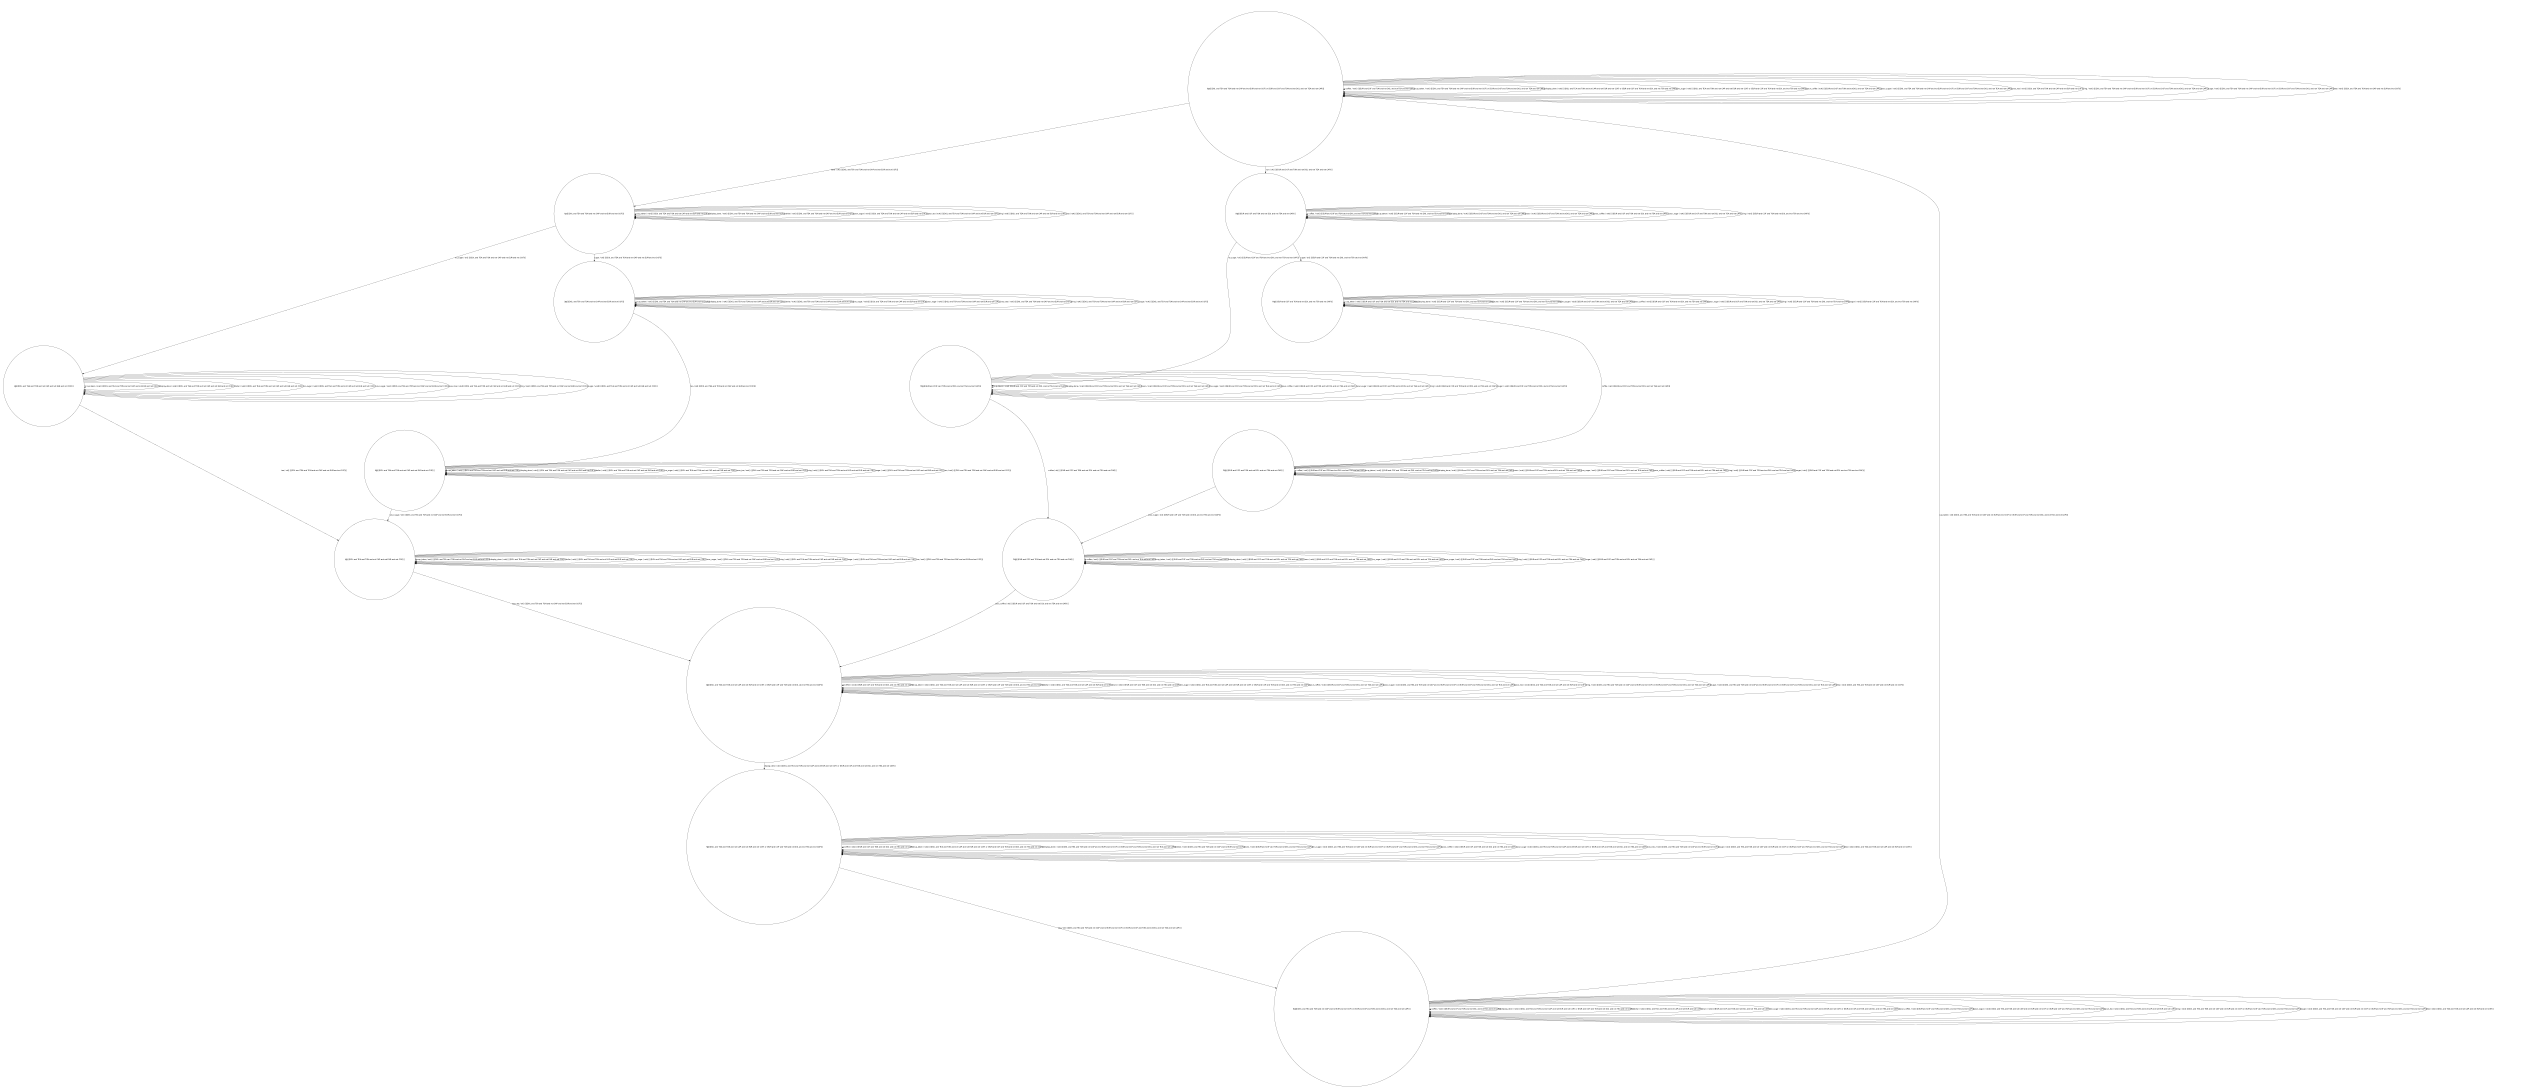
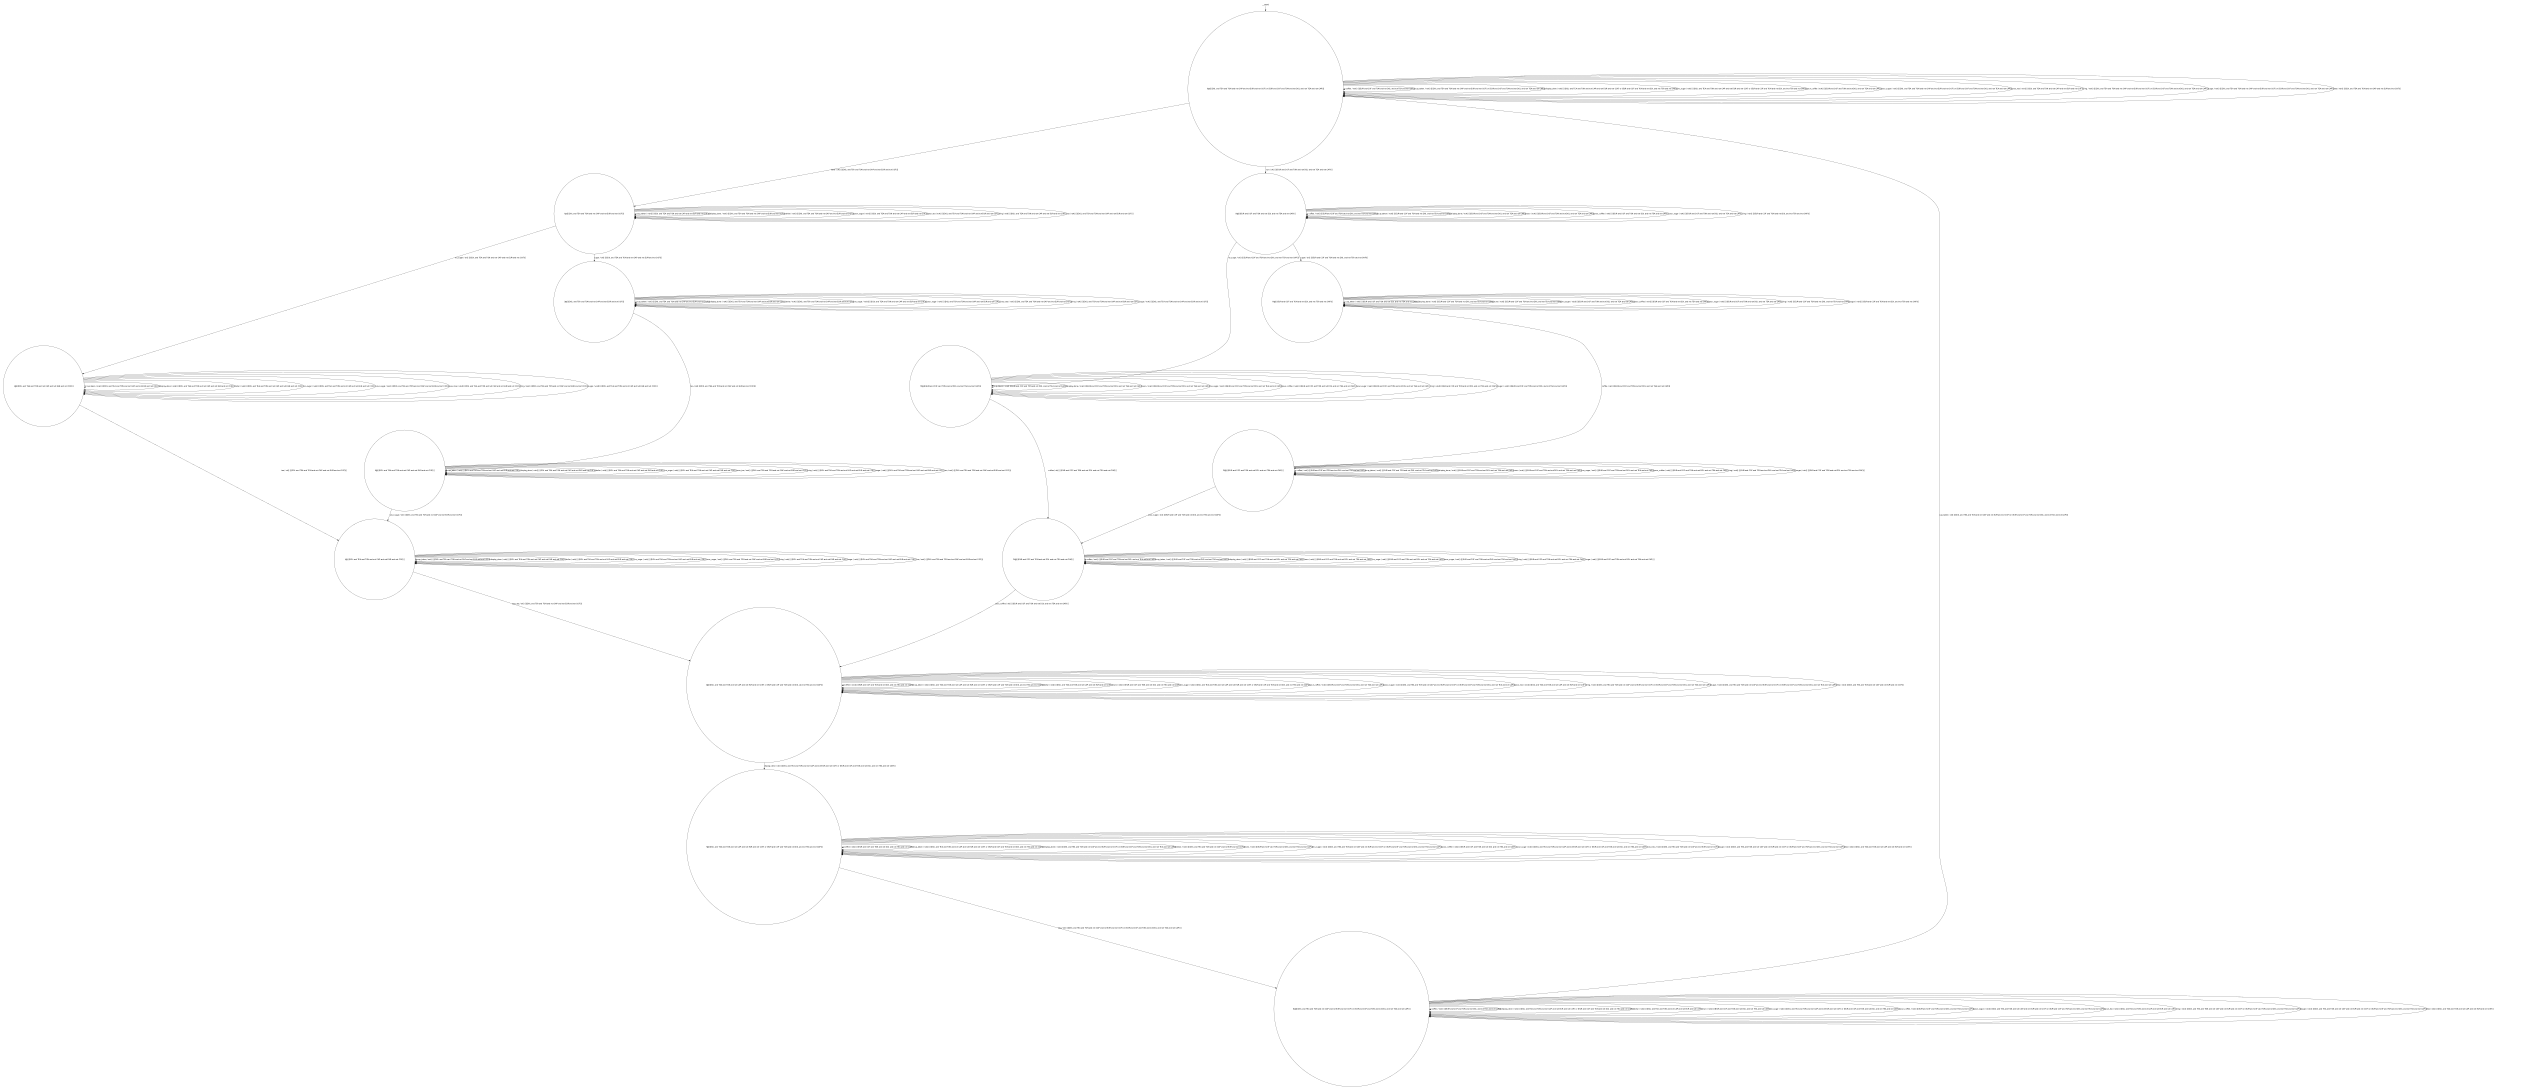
none -> (1266, 5)
